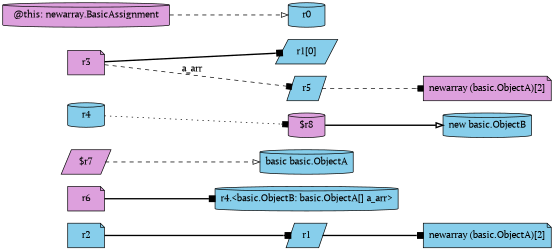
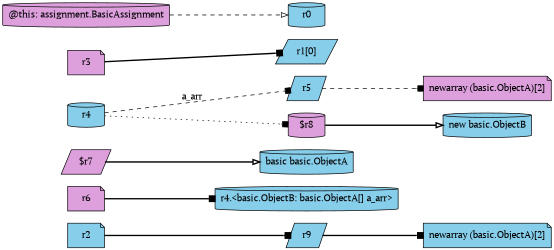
(86, 15) -> (86, 15)
(195, 75) -> (194, 102)
(179, 162) -> (179, 162)
(307, 235) -> (307, 235)
